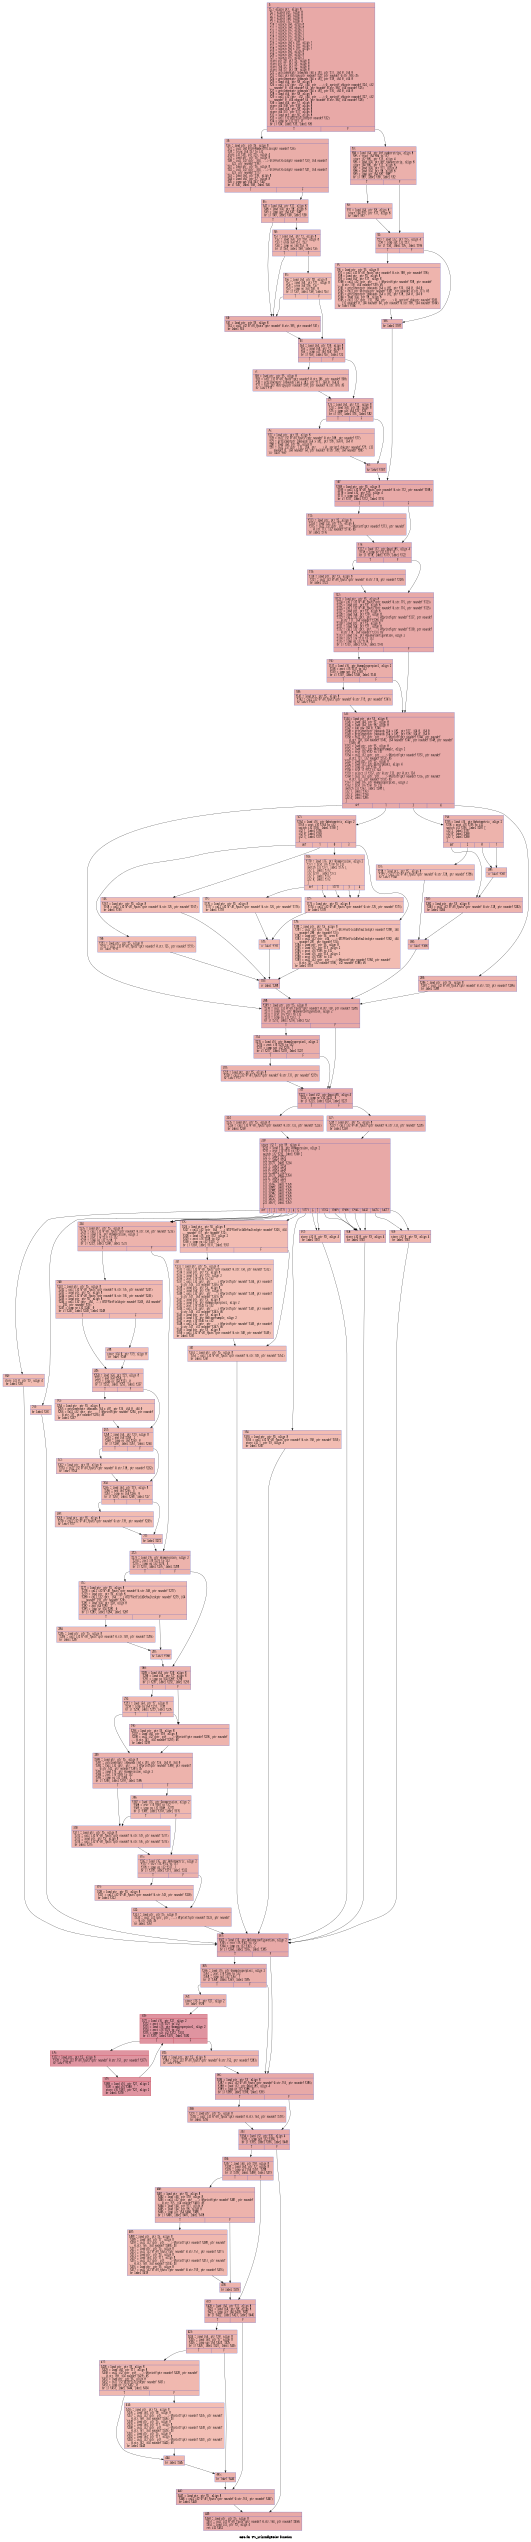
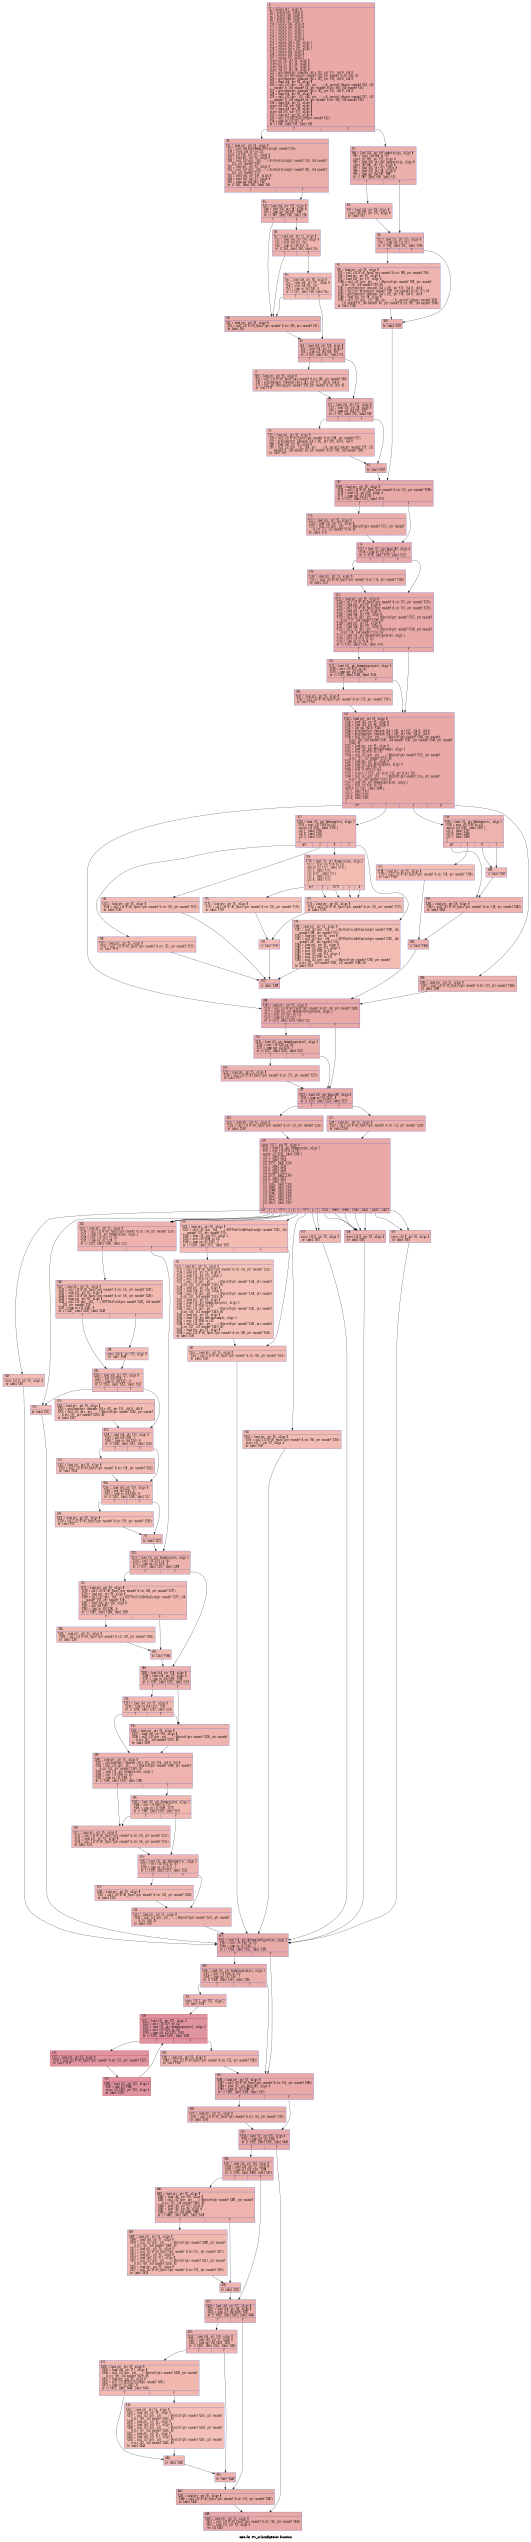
(282, 993) -> none
(105, 1395) -> (68, 1393)
